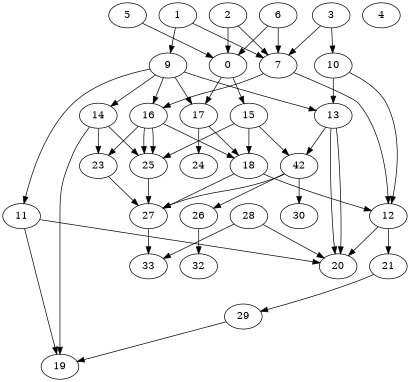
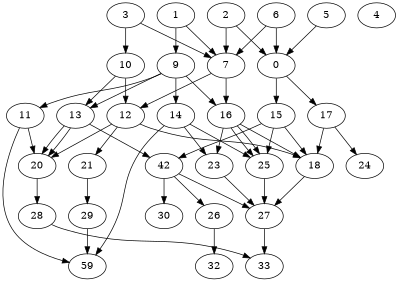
(181, 88) -> none
(314, 193) -> (209, 140)
(290, 240) -> (37, 188)
(60, 367) -> (87, 266)
